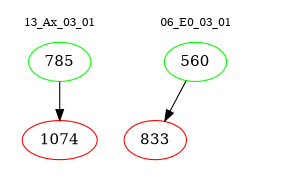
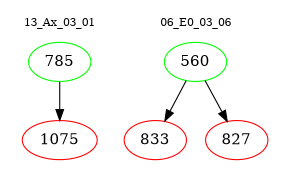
(196, 23) -> (196, 23)
(60, 140) -> (60, 140)
none -> (237, 140)
